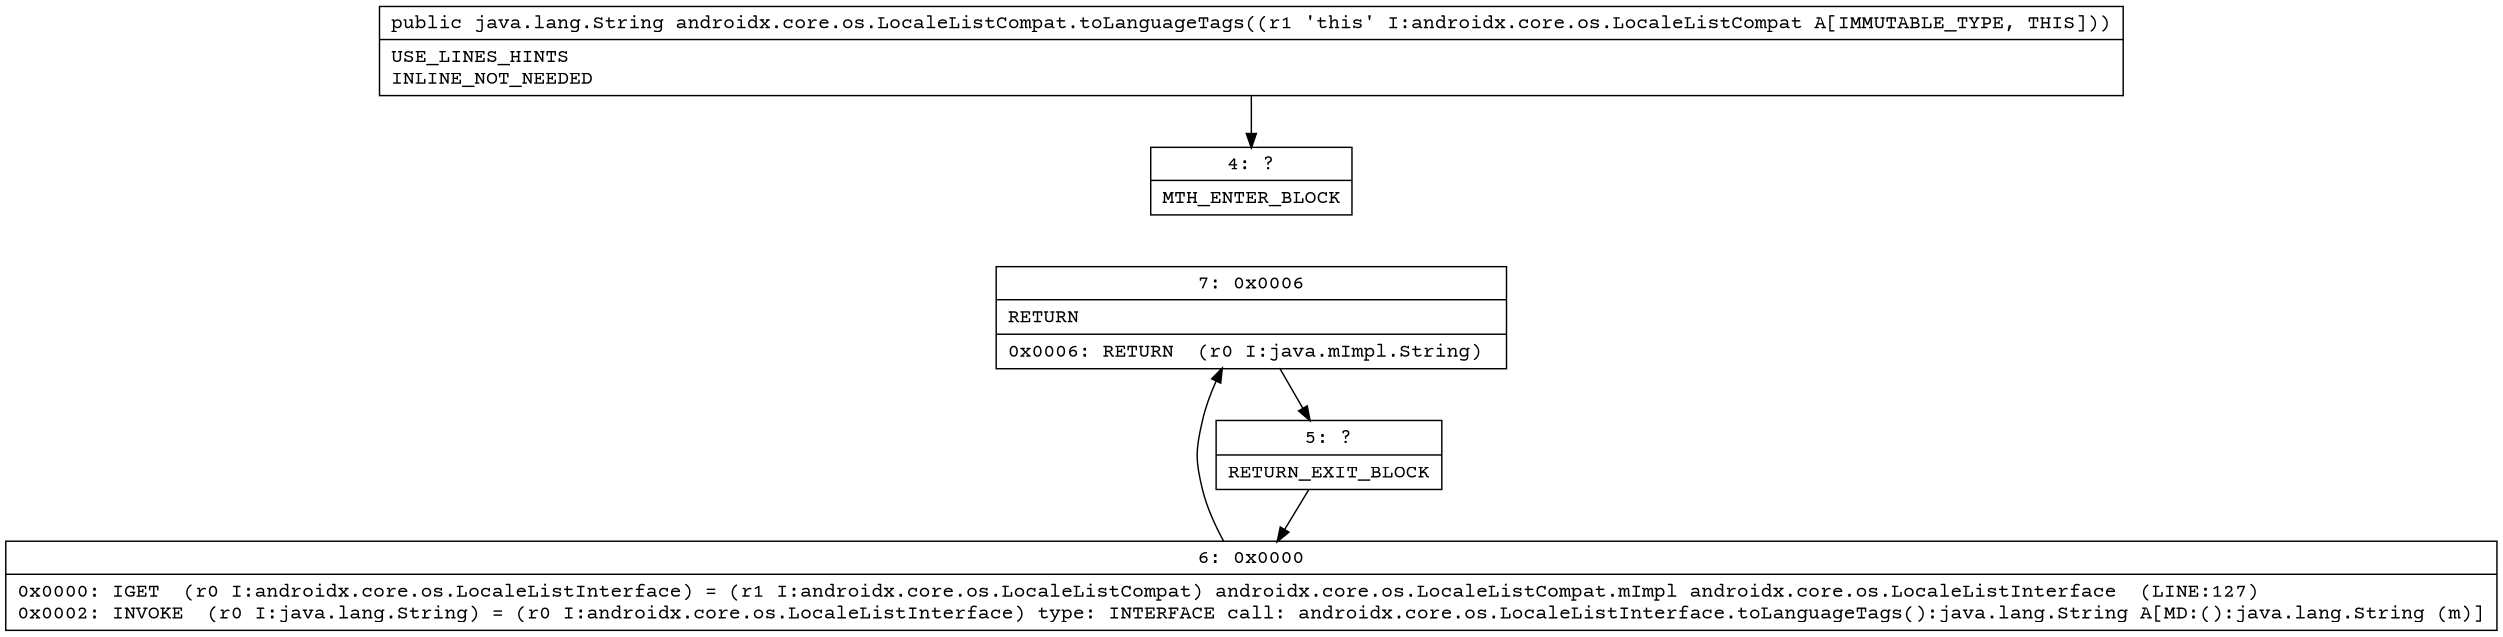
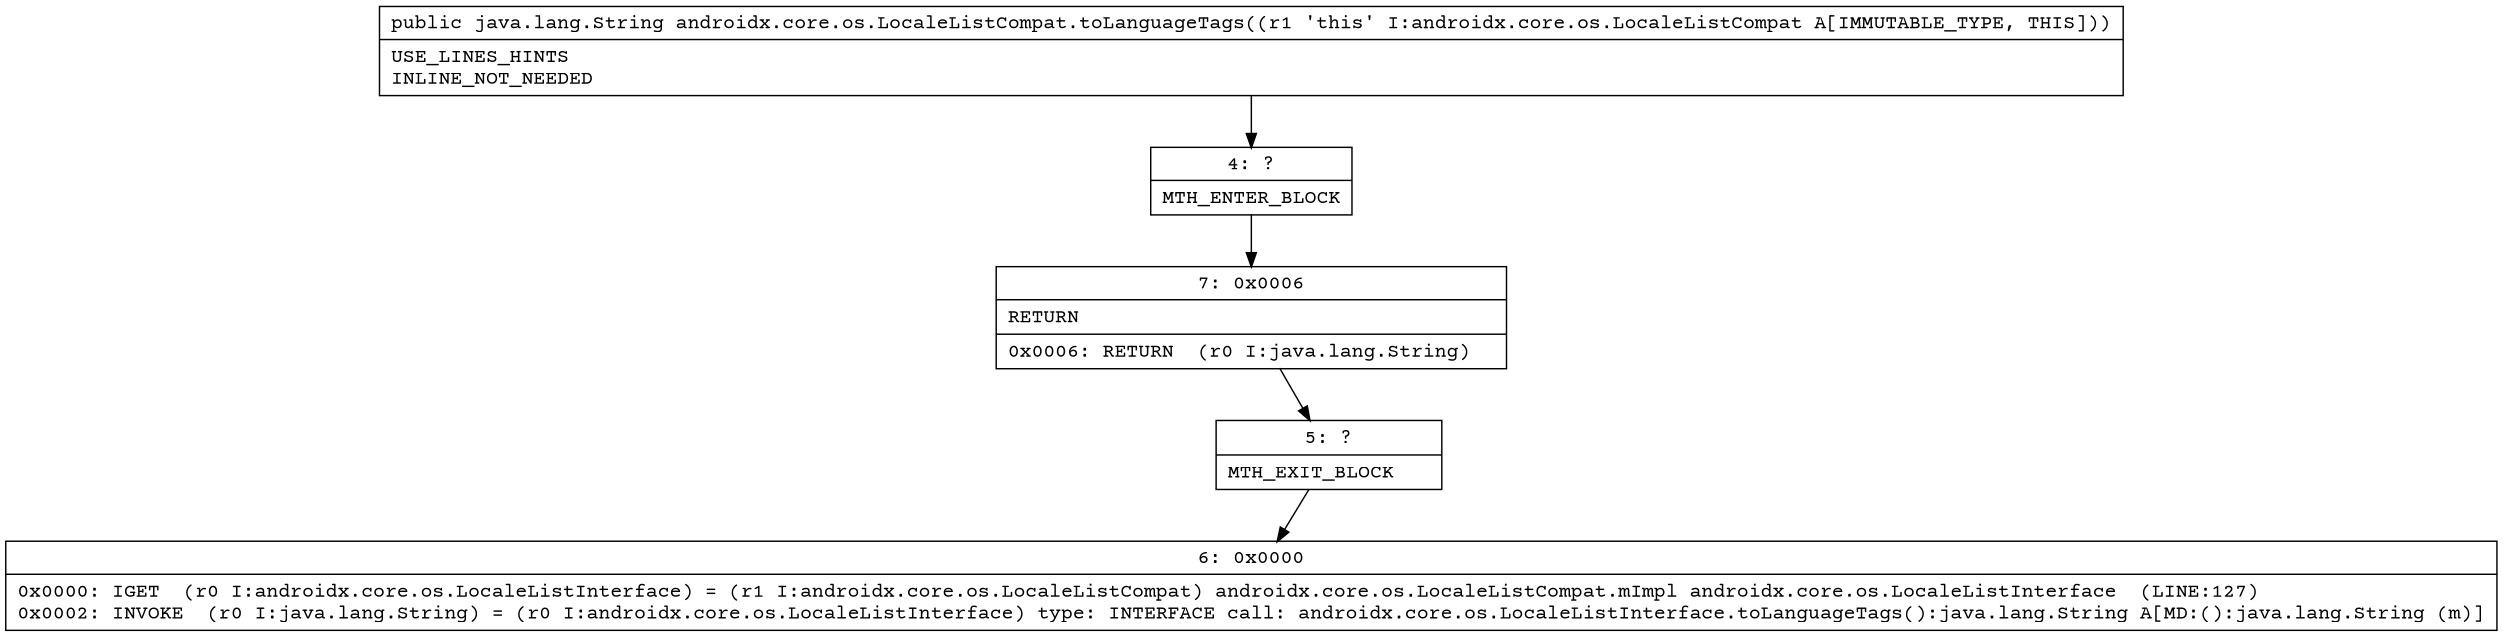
(1251, 351) -> (1246, 351)
(1197, 462) -> (1251, 233)
(1329, 472) -> (1311, 472)
